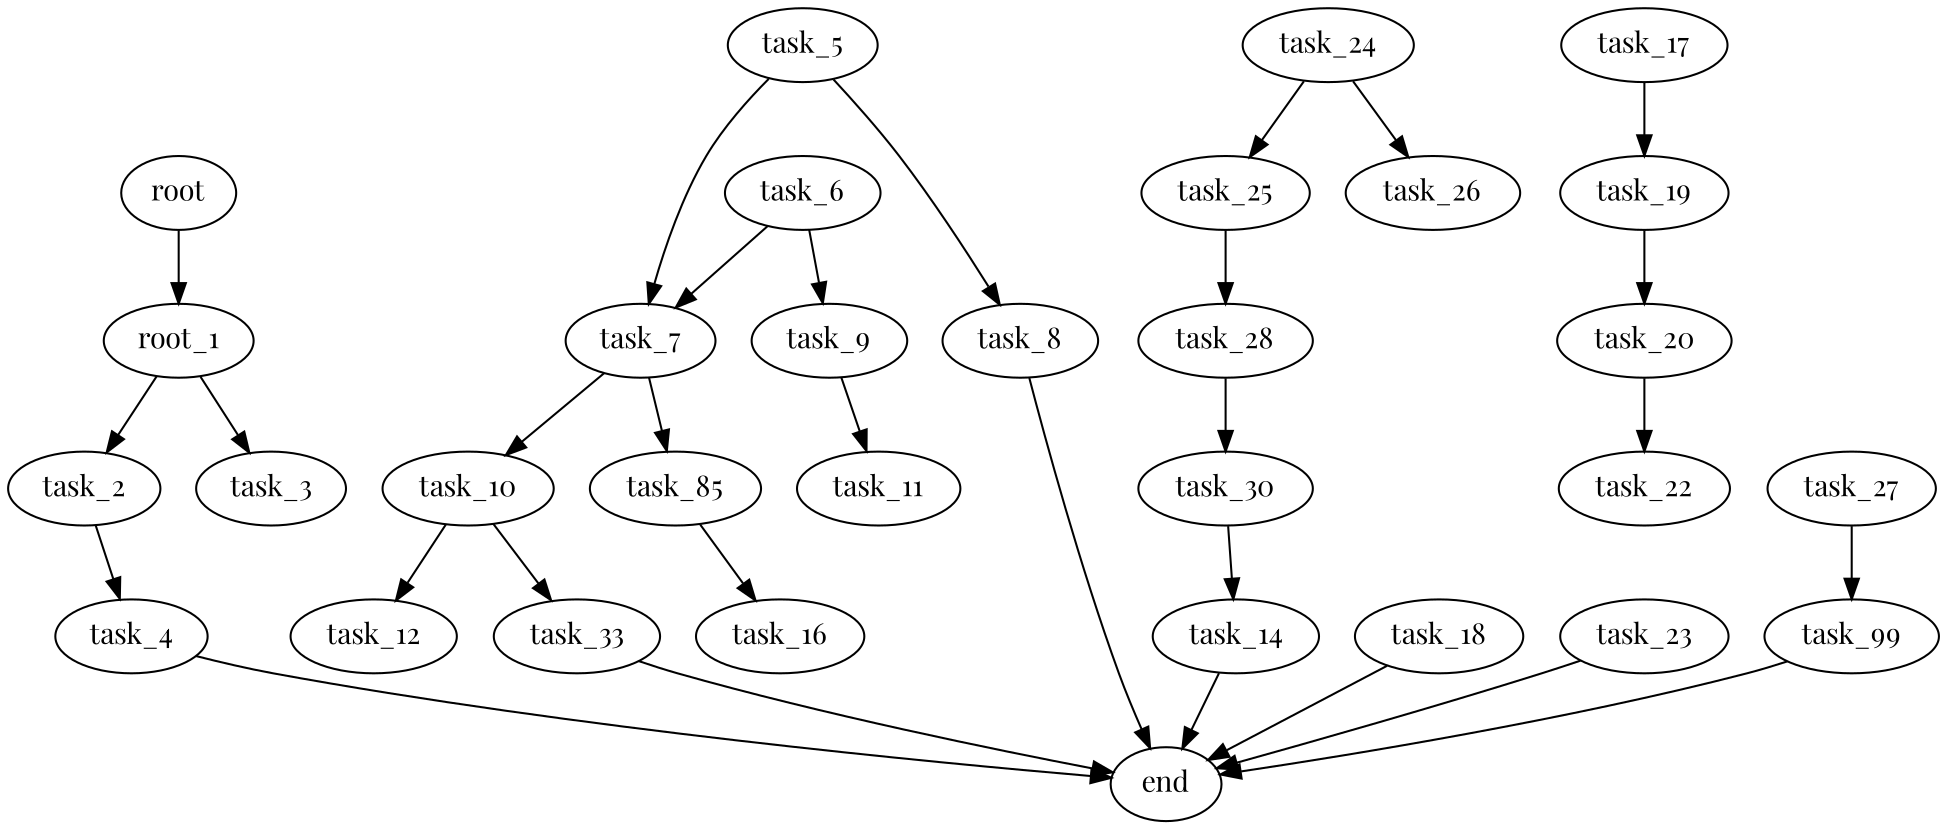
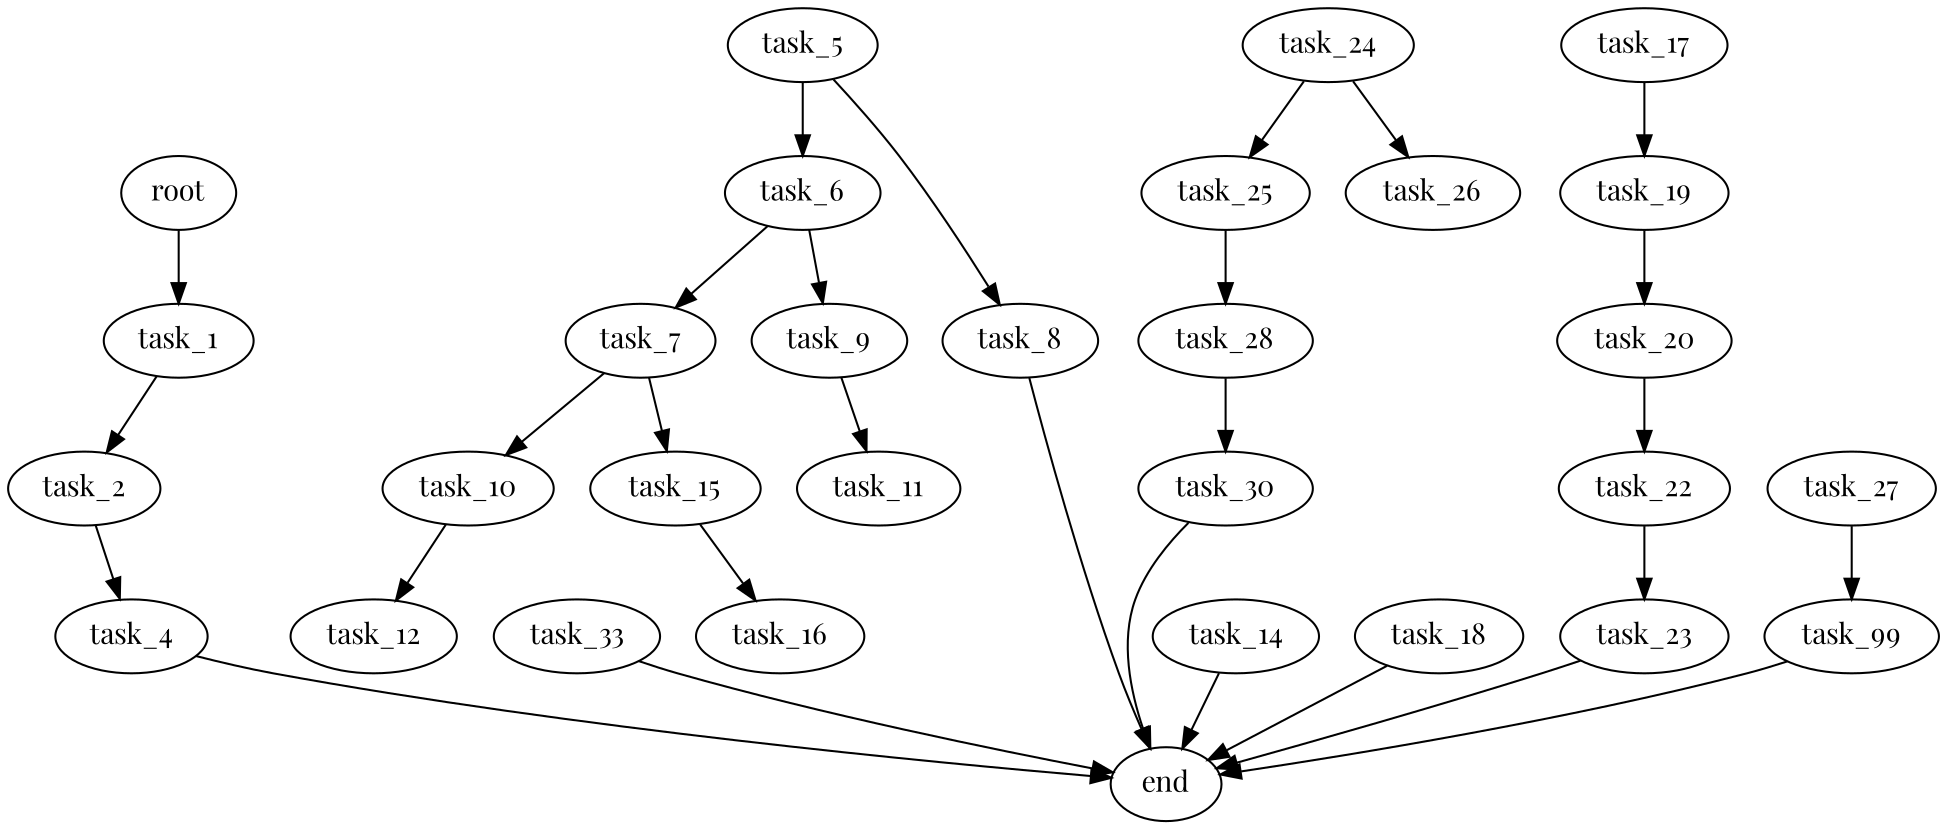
(697, 173) -> (803, 109)
(179, 341) -> (179, 341)
(271, 489) -> none
(675, 489) -> (675, 489)
(1230, 552) -> (1130, 618)
none -> (1644, 552)
(516, 554) -> none
